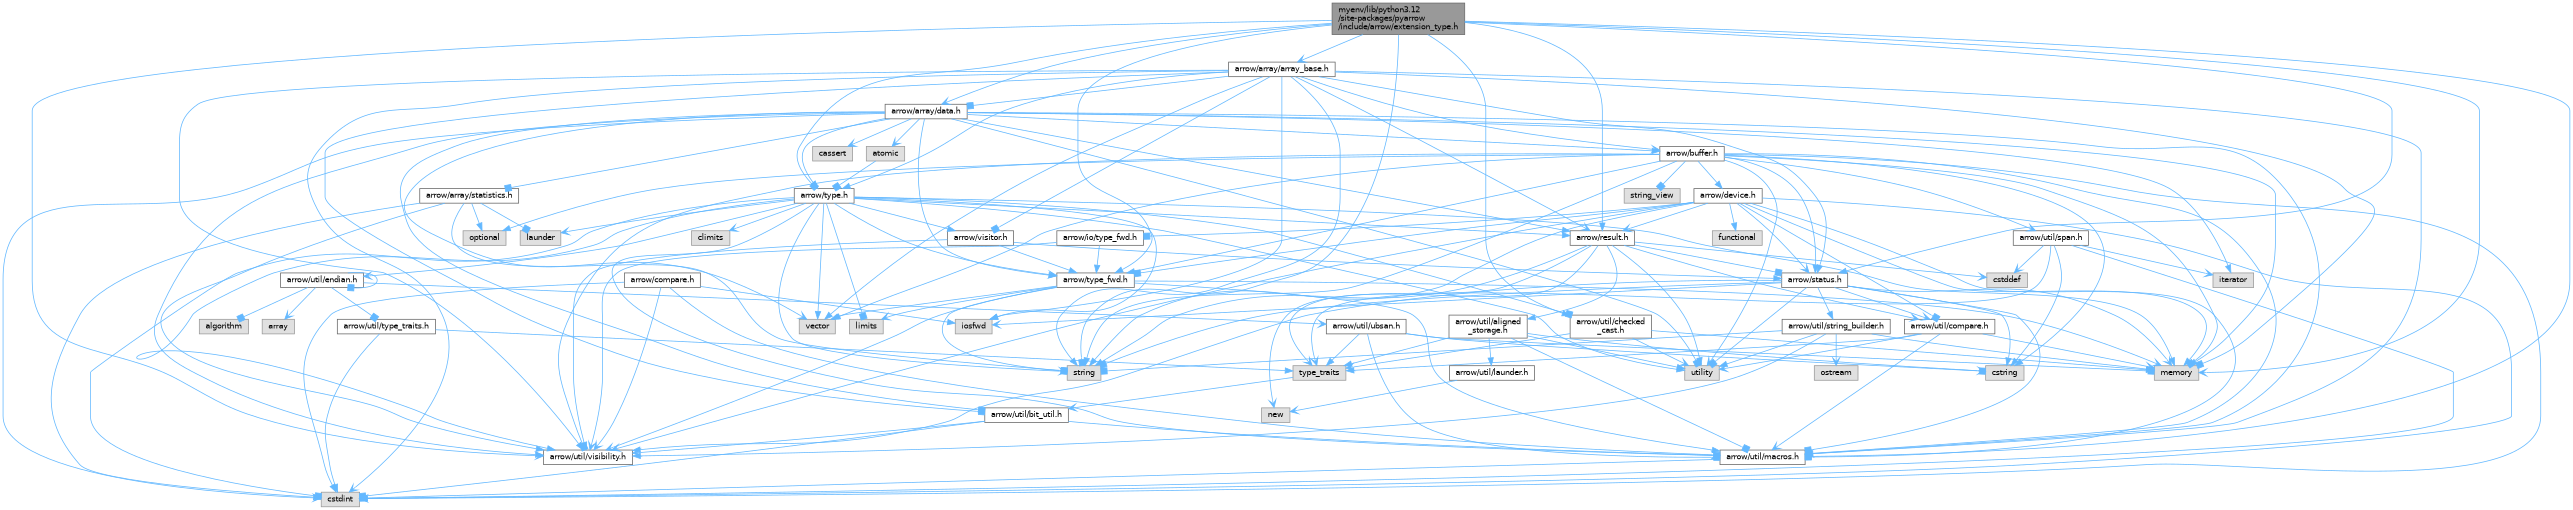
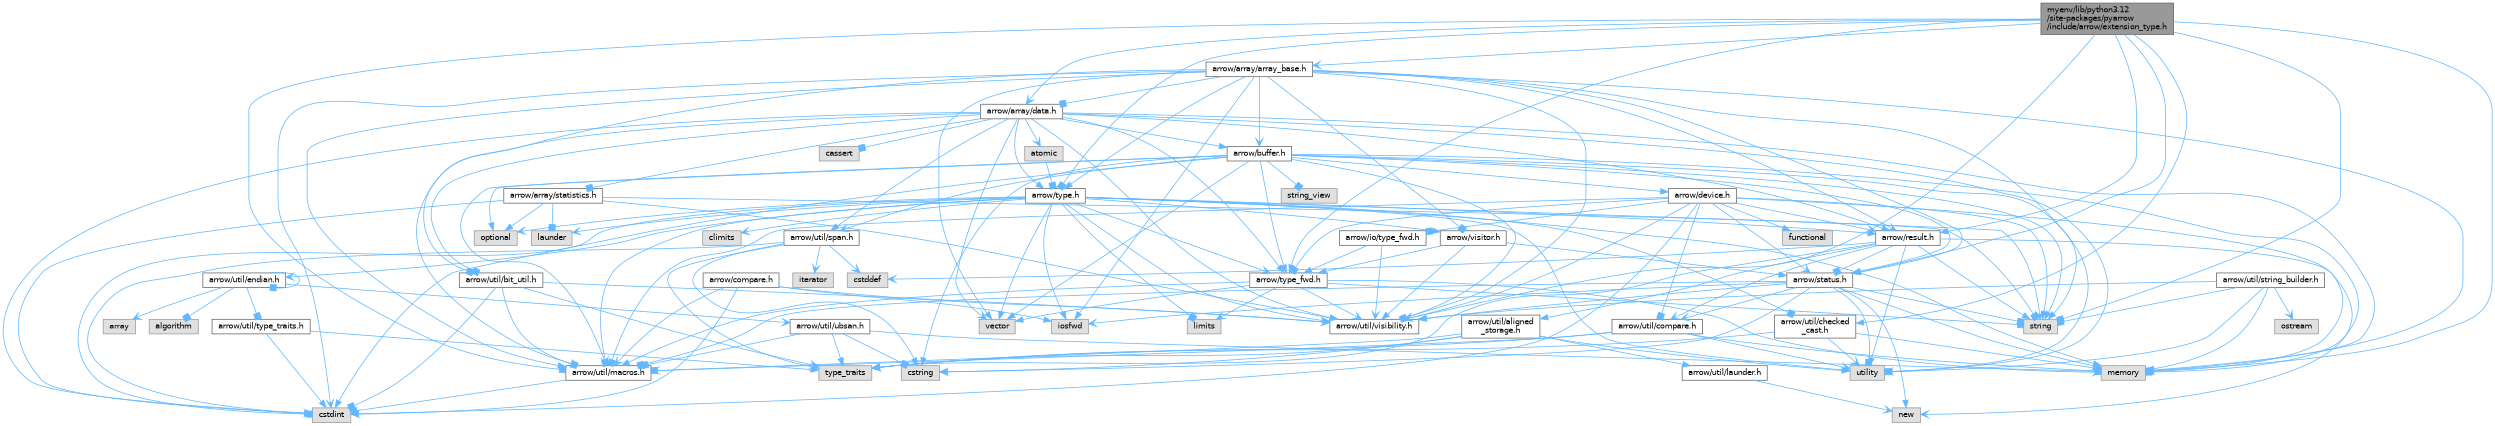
(883, 131) -> (930, 133)
(1815, 139) -> (912, 175)
none -> (662, 215)
(1824, 300) -> (1888, 333)
(2065, 350) -> (1890, 357)
(1185, 392) -> (666, 329)
